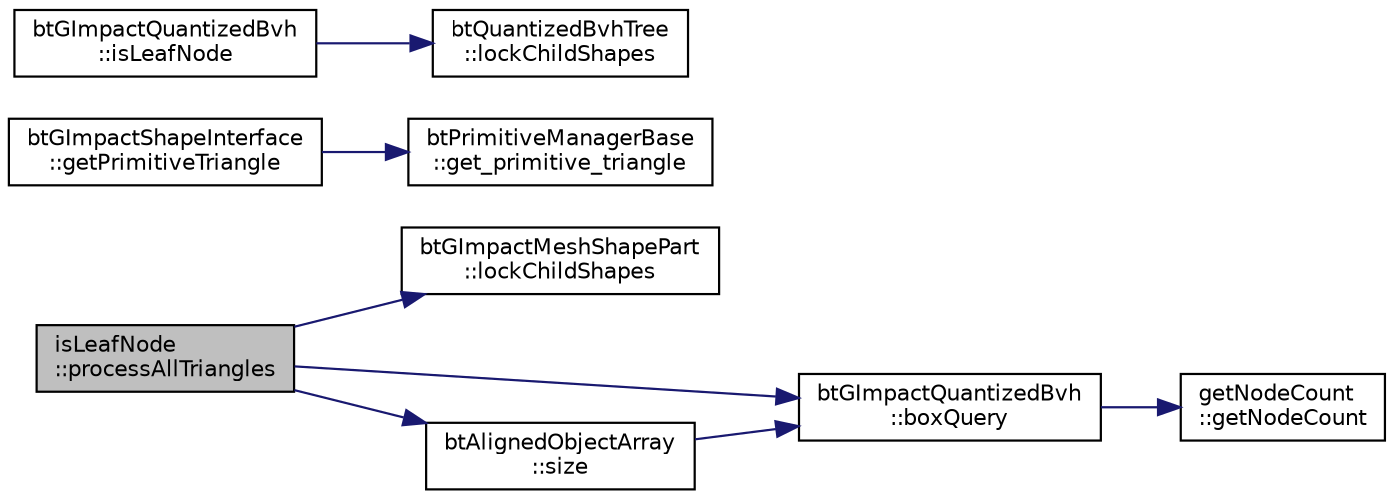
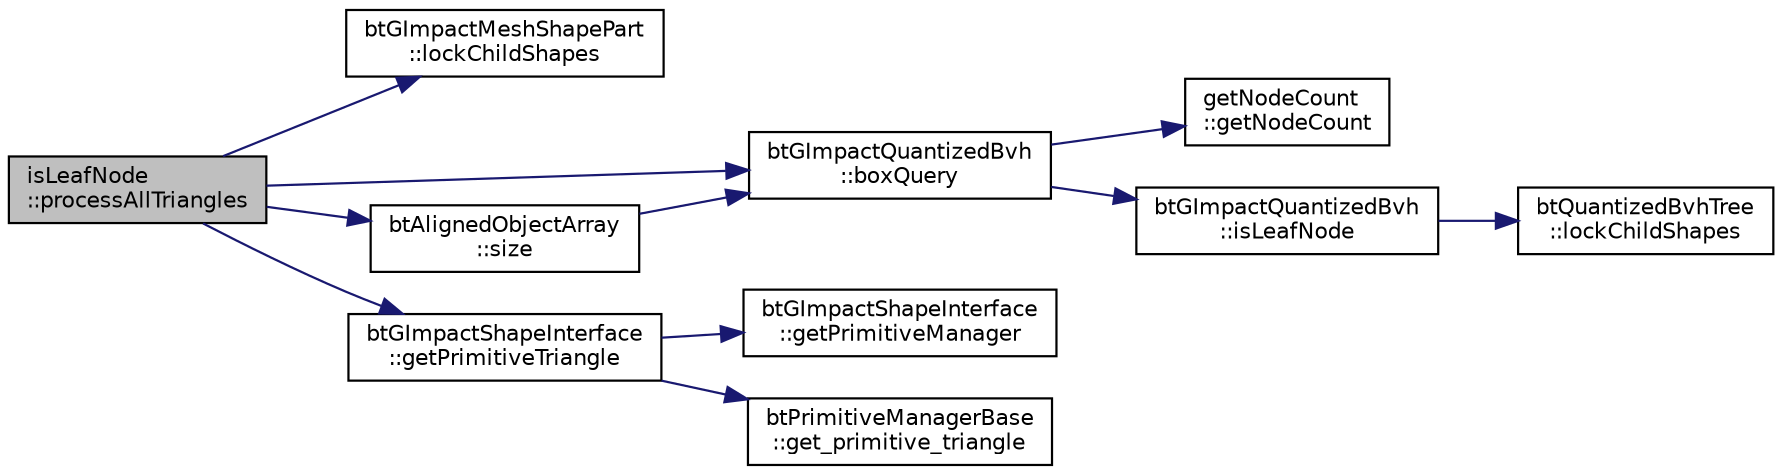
none -> (1083, 191)
none -> (291, 267)
none -> (900, 323)
